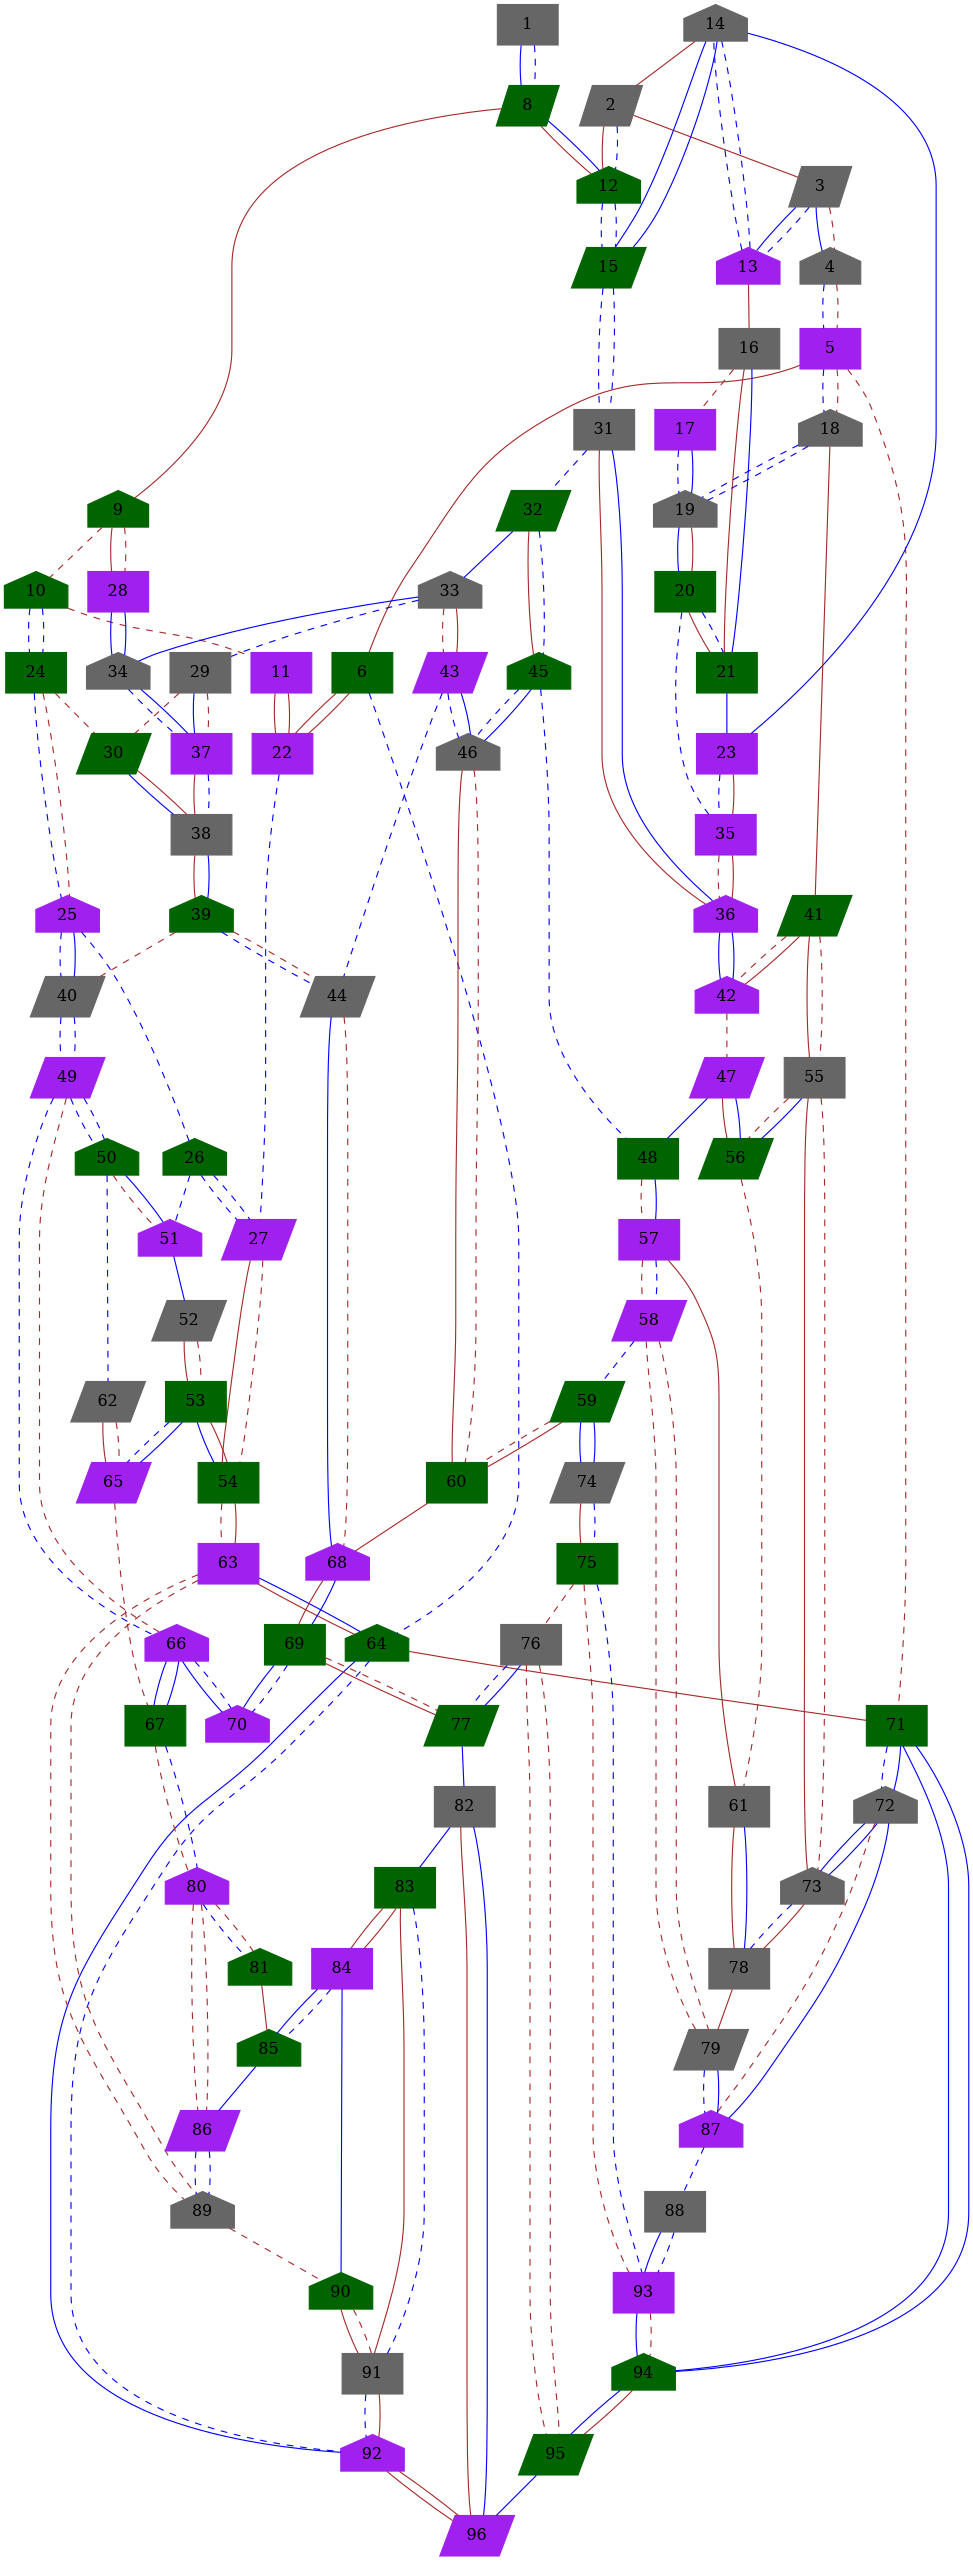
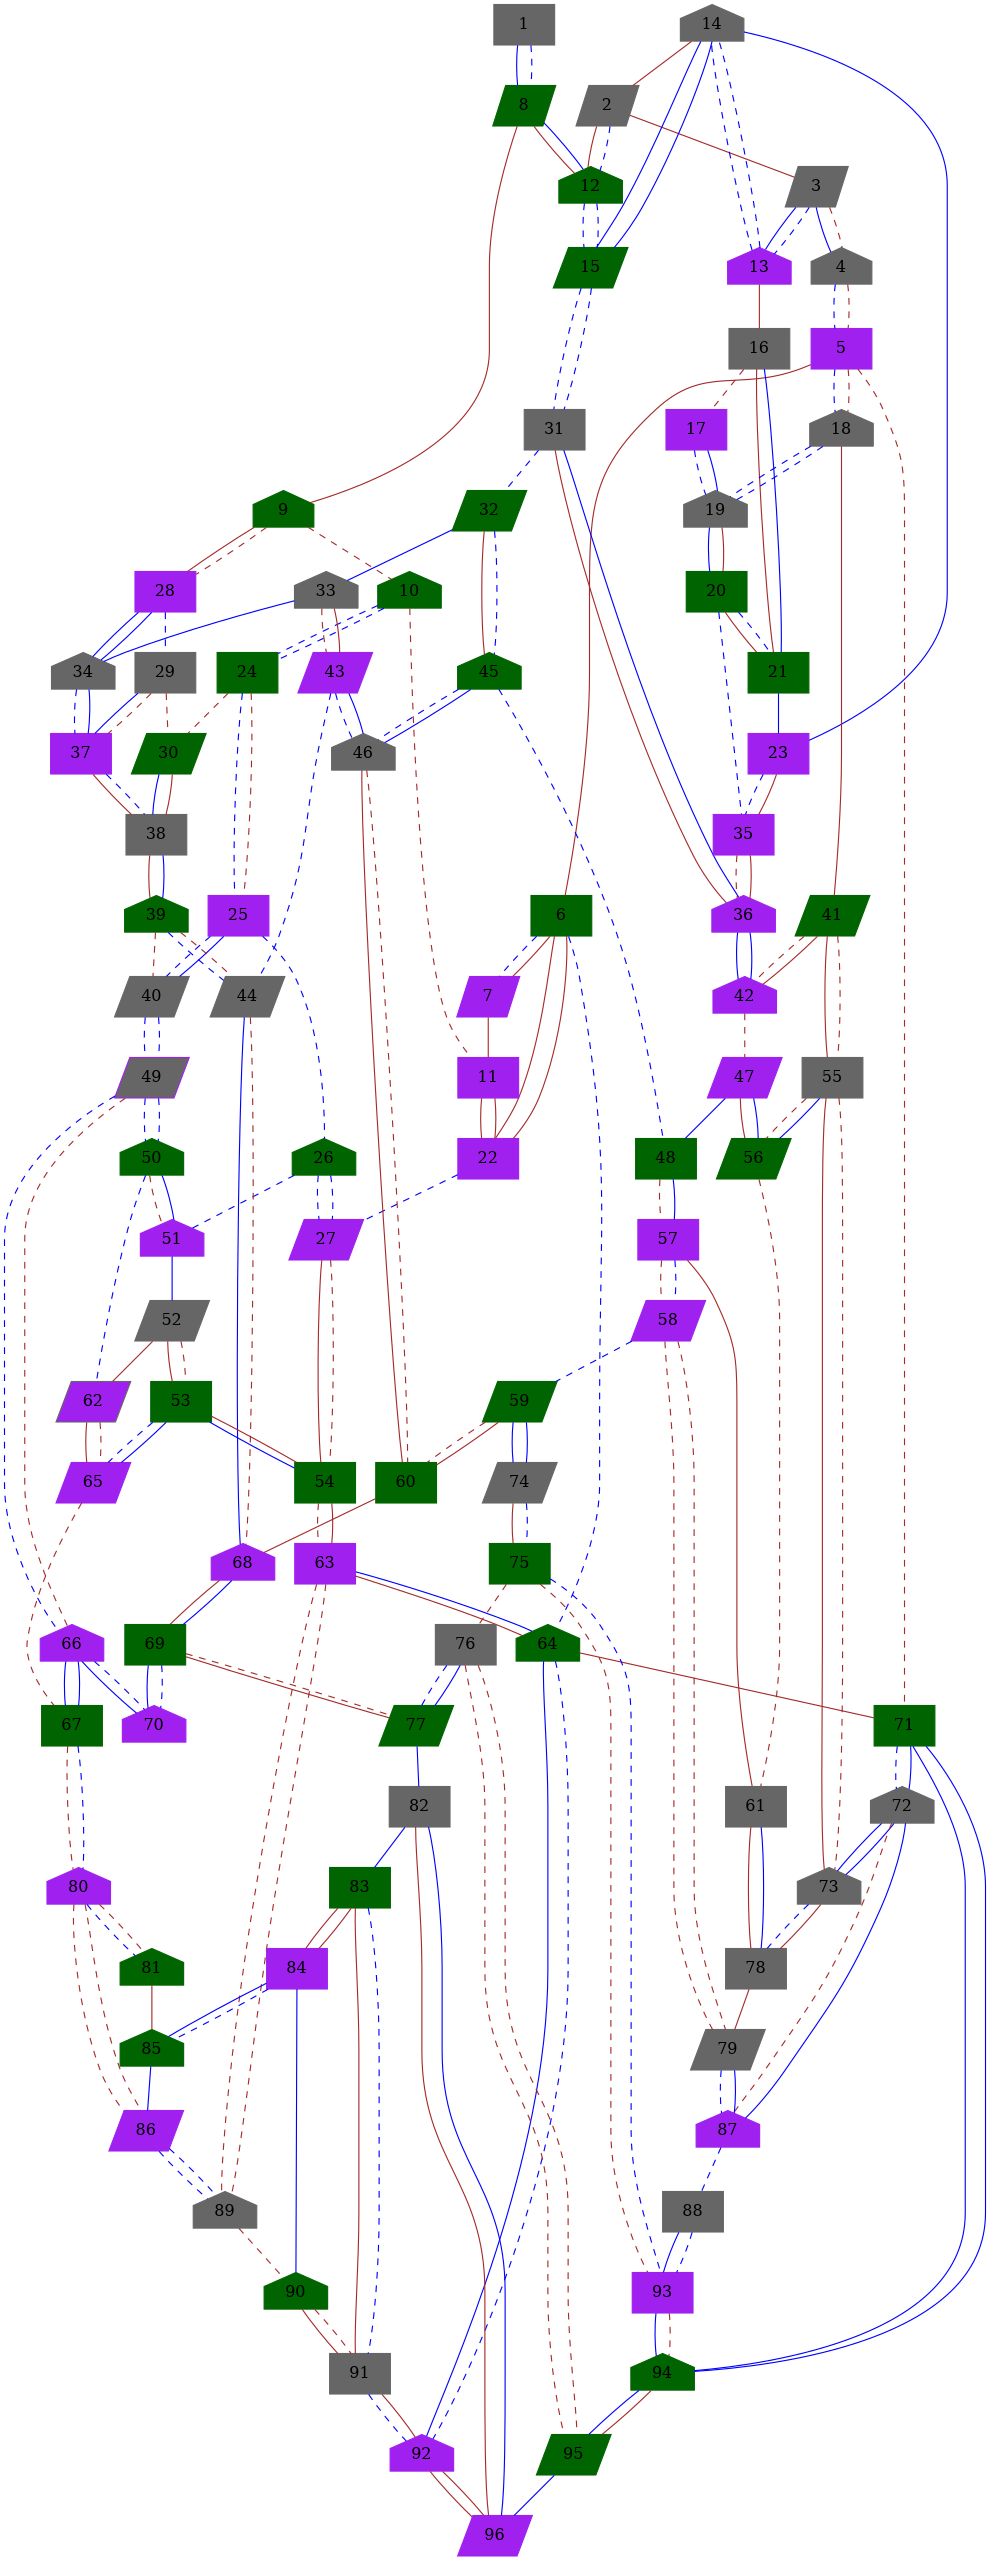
(324, 625) -> (165, 630)
(68, 916) -> (238, 916)
none -> (488, 997)
(68, 1078) -> (152, 1078)
none -> (133, 1361)
(108, 1402) -> (93, 1402)
